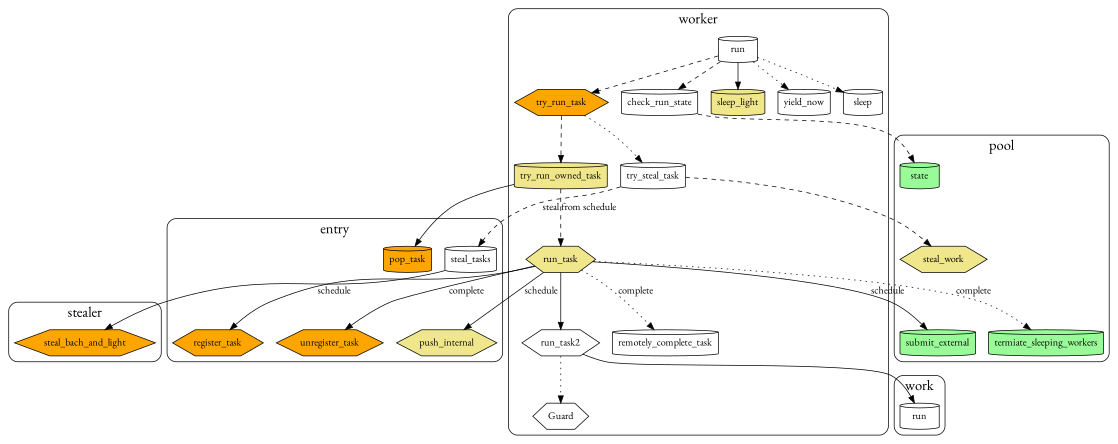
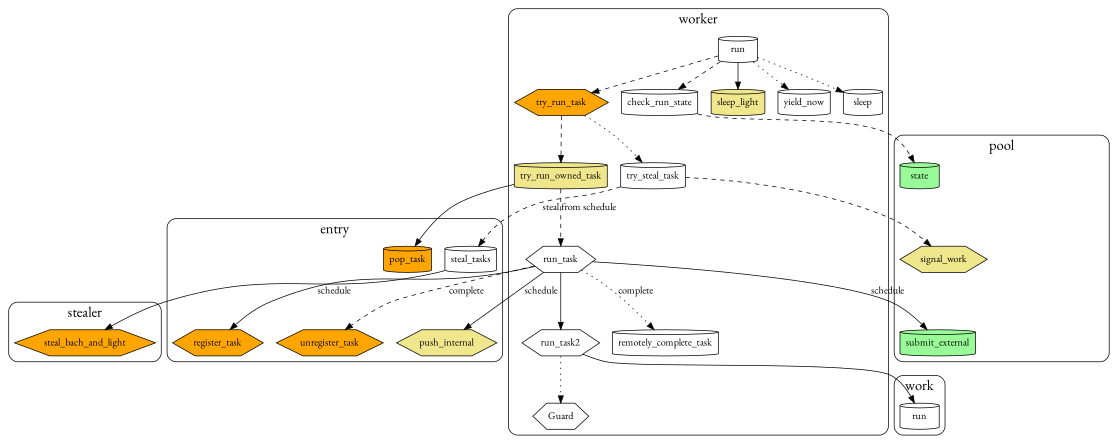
(561, 259) -> (561, 259)
(944, 259) -> (944, 259)
(440, 288) -> (440, 288)
(1046, 343) -> none
